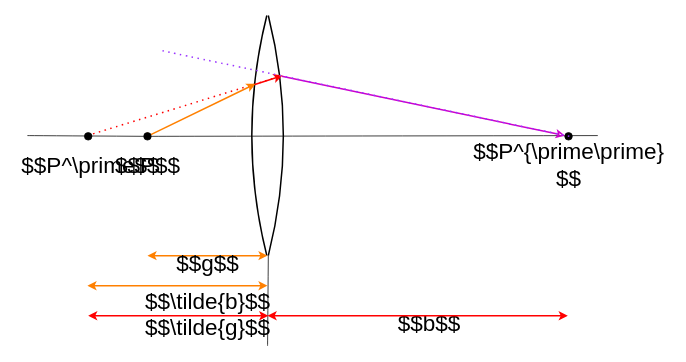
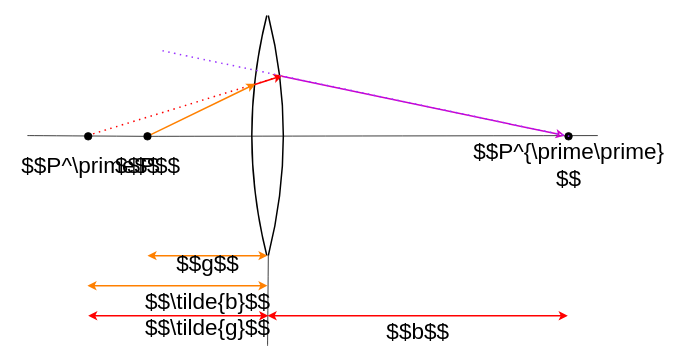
(429, 323) -> (417, 330)
